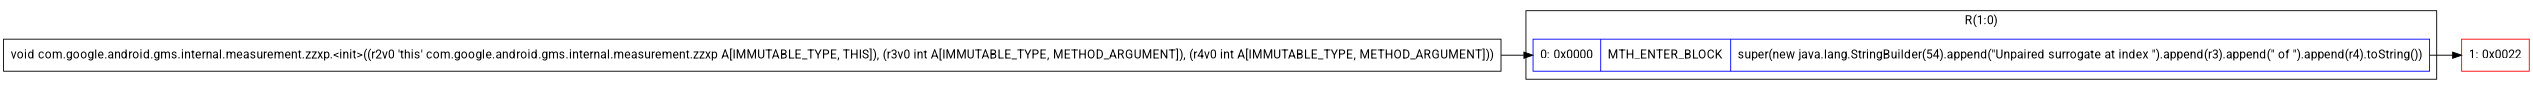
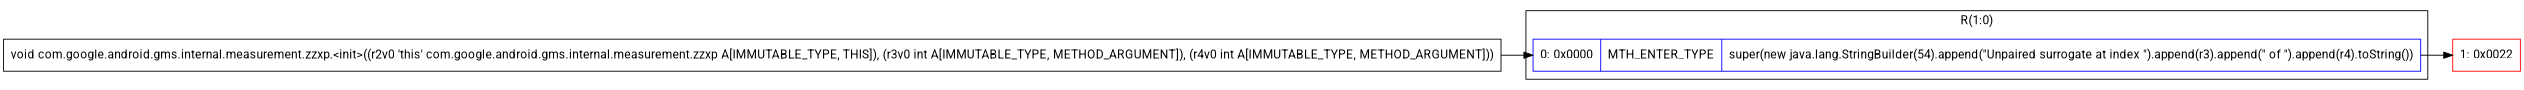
(1666, 55) -> (1661, 55)
